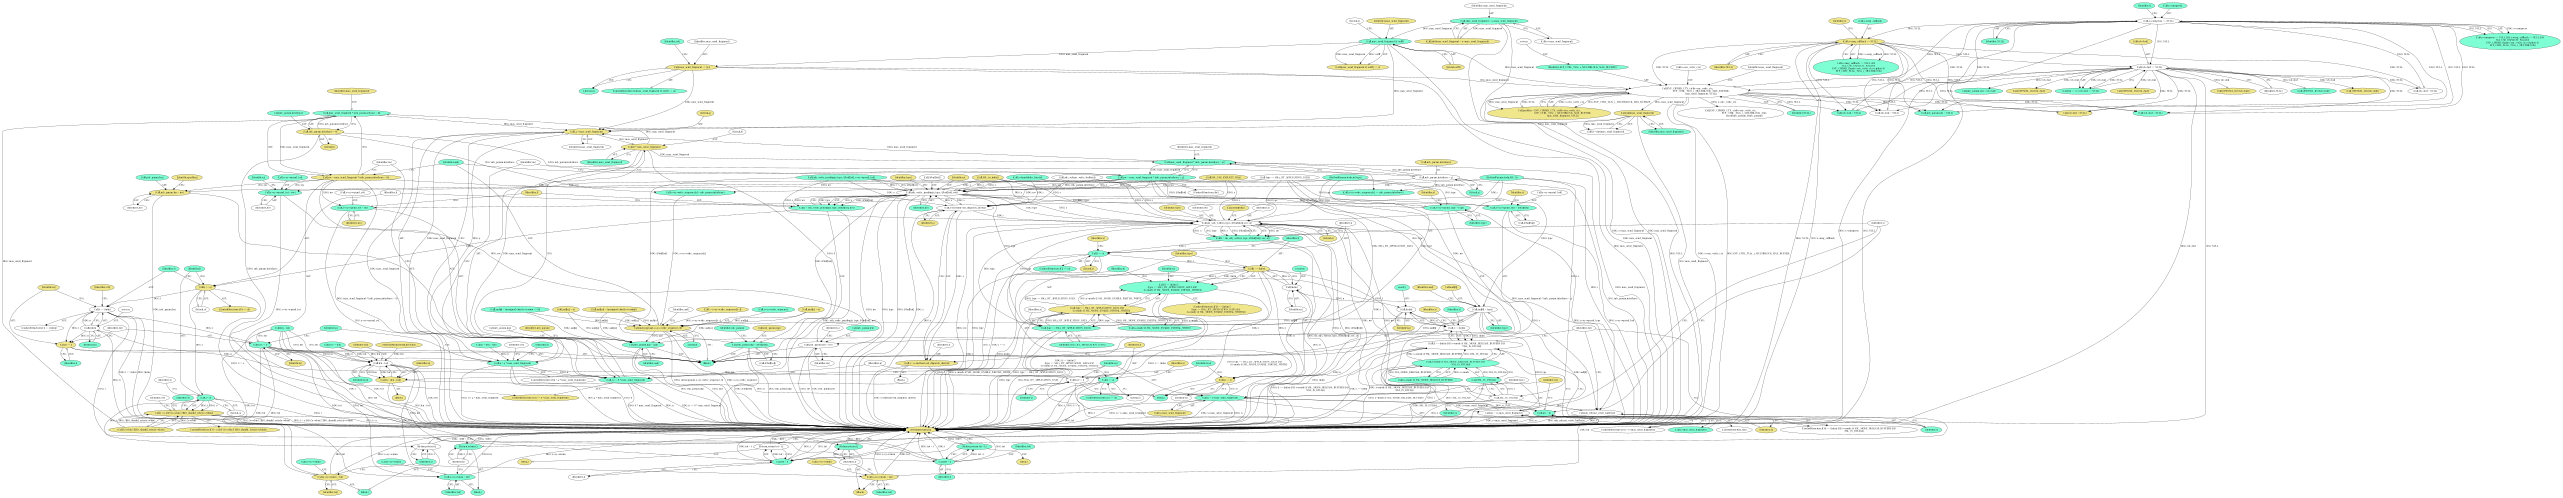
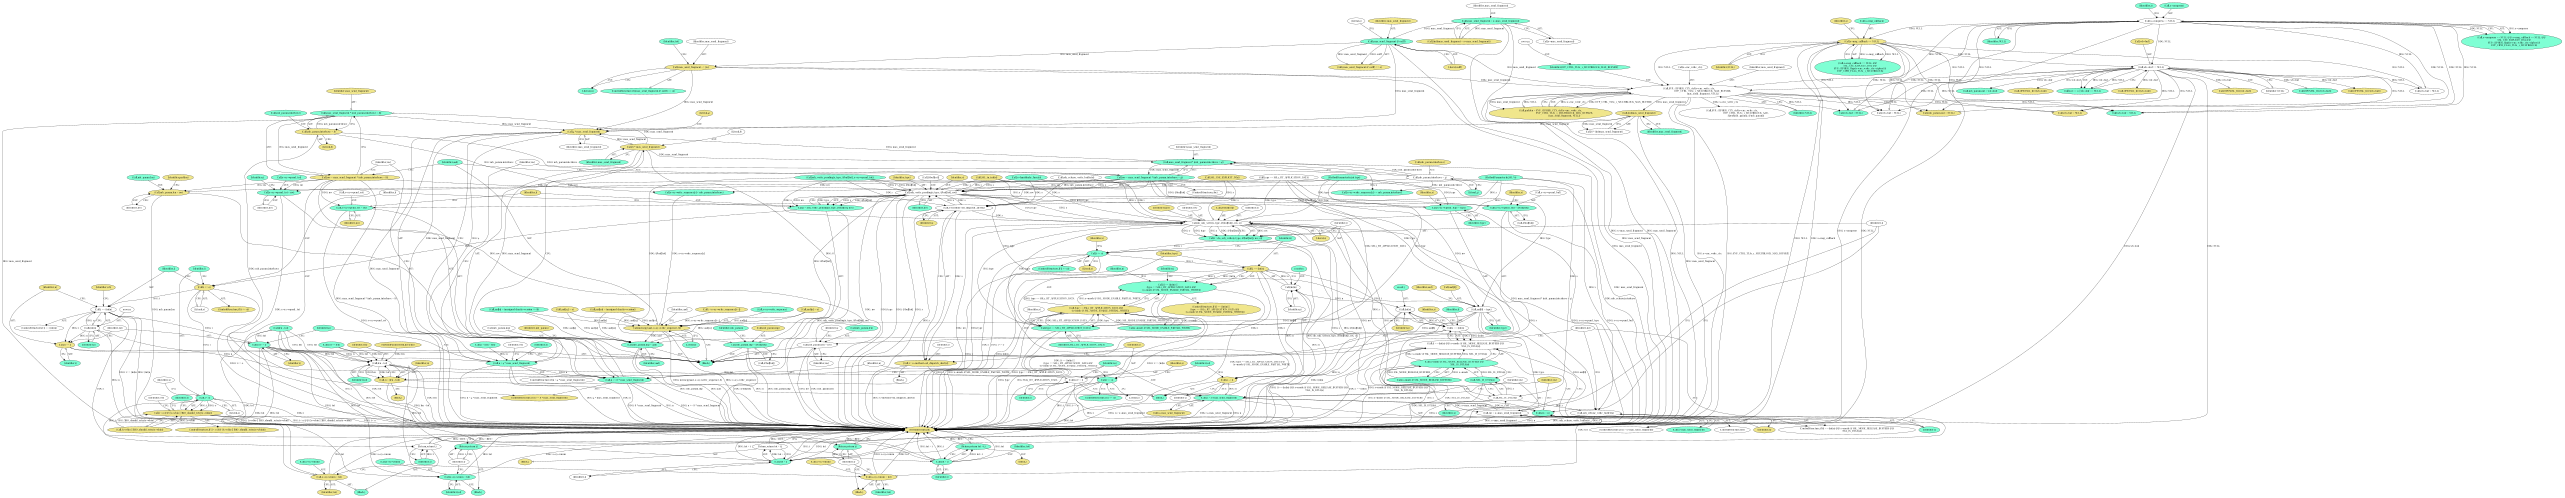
(352, 113) -> (351, 113)
(1937, 113) -> (1939, 113)
(1623, 298) -> (1620, 298)
